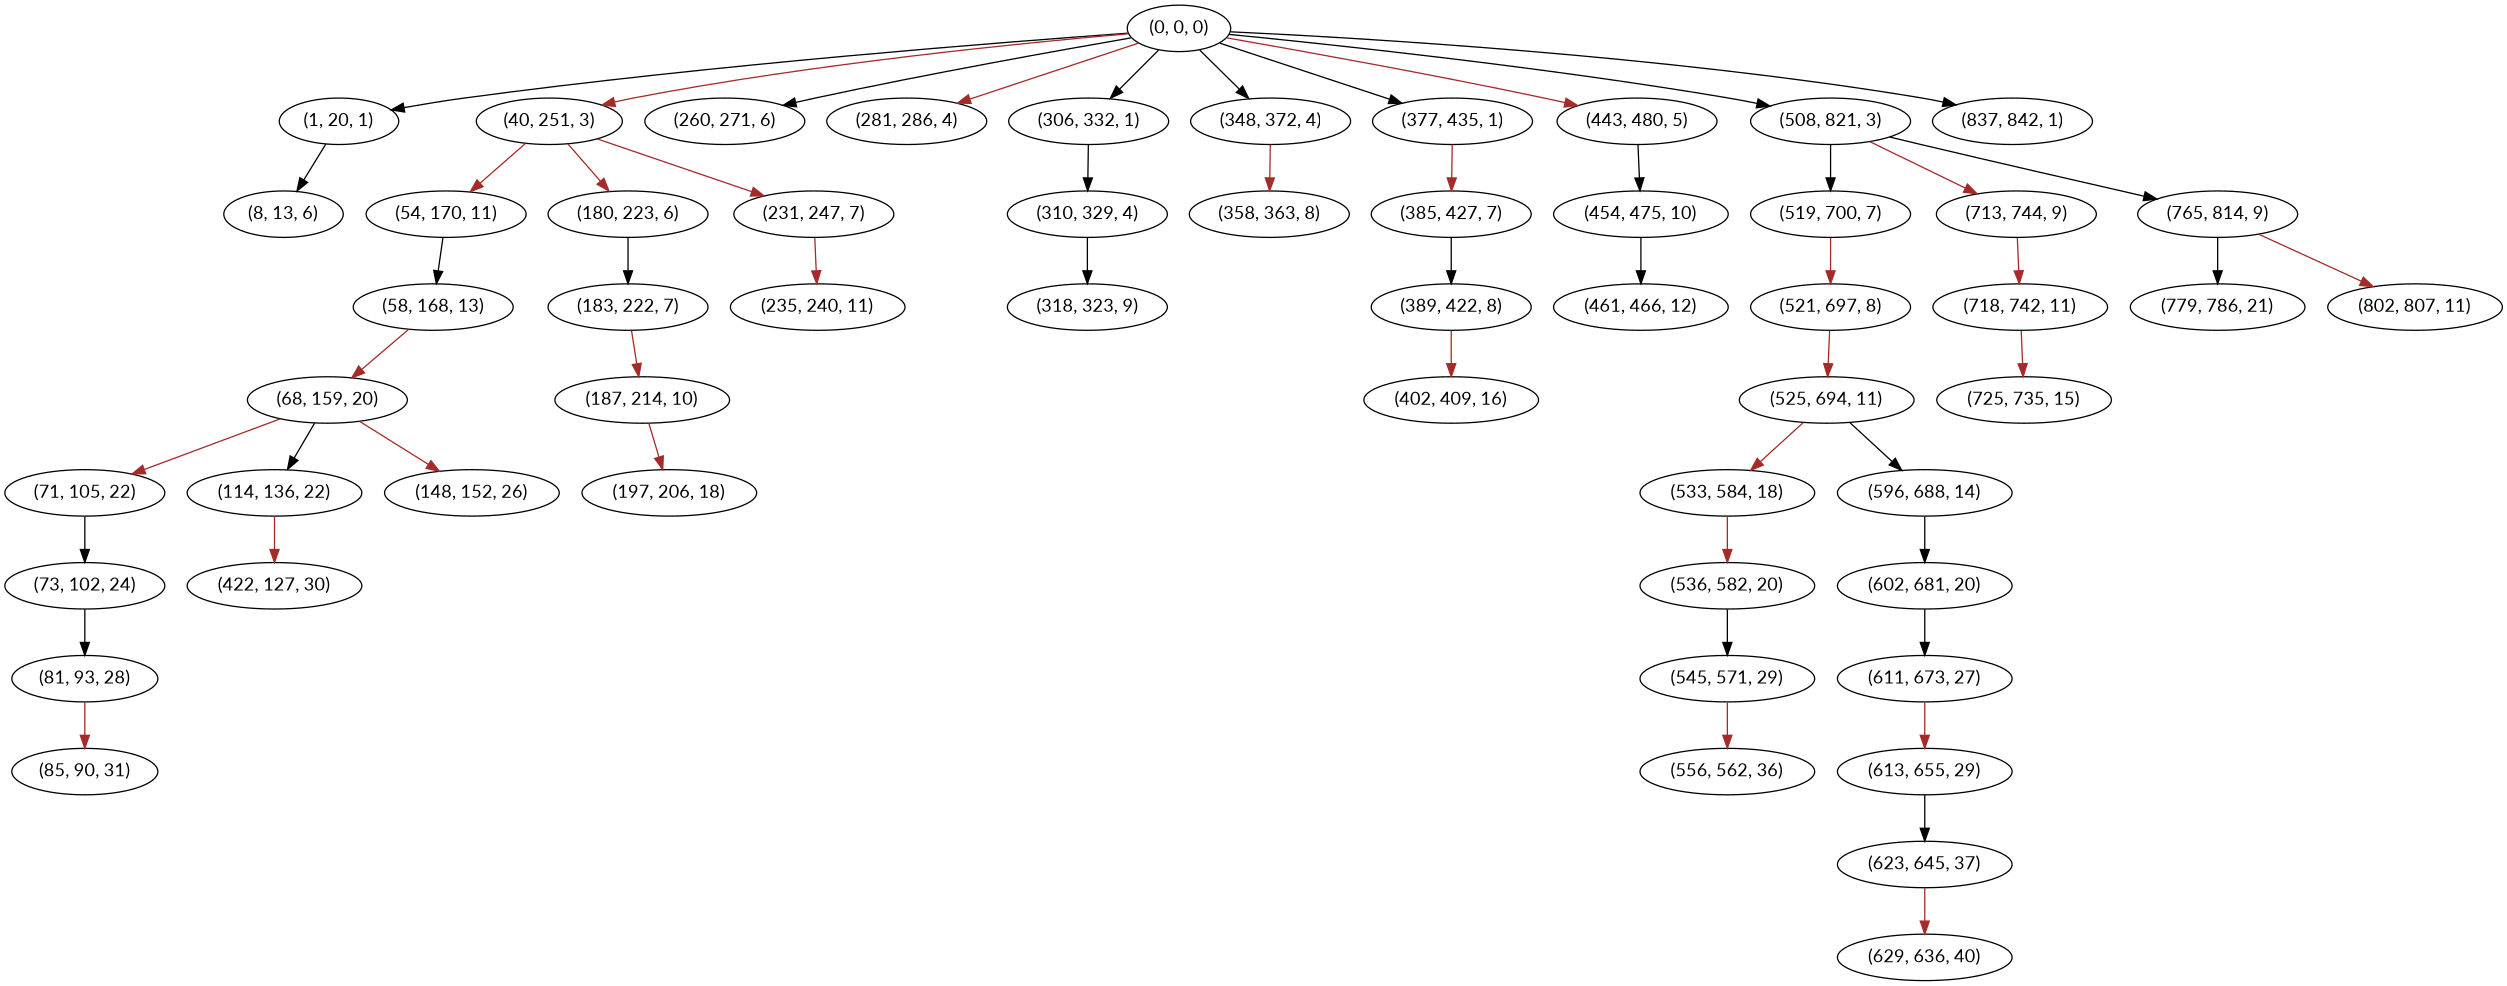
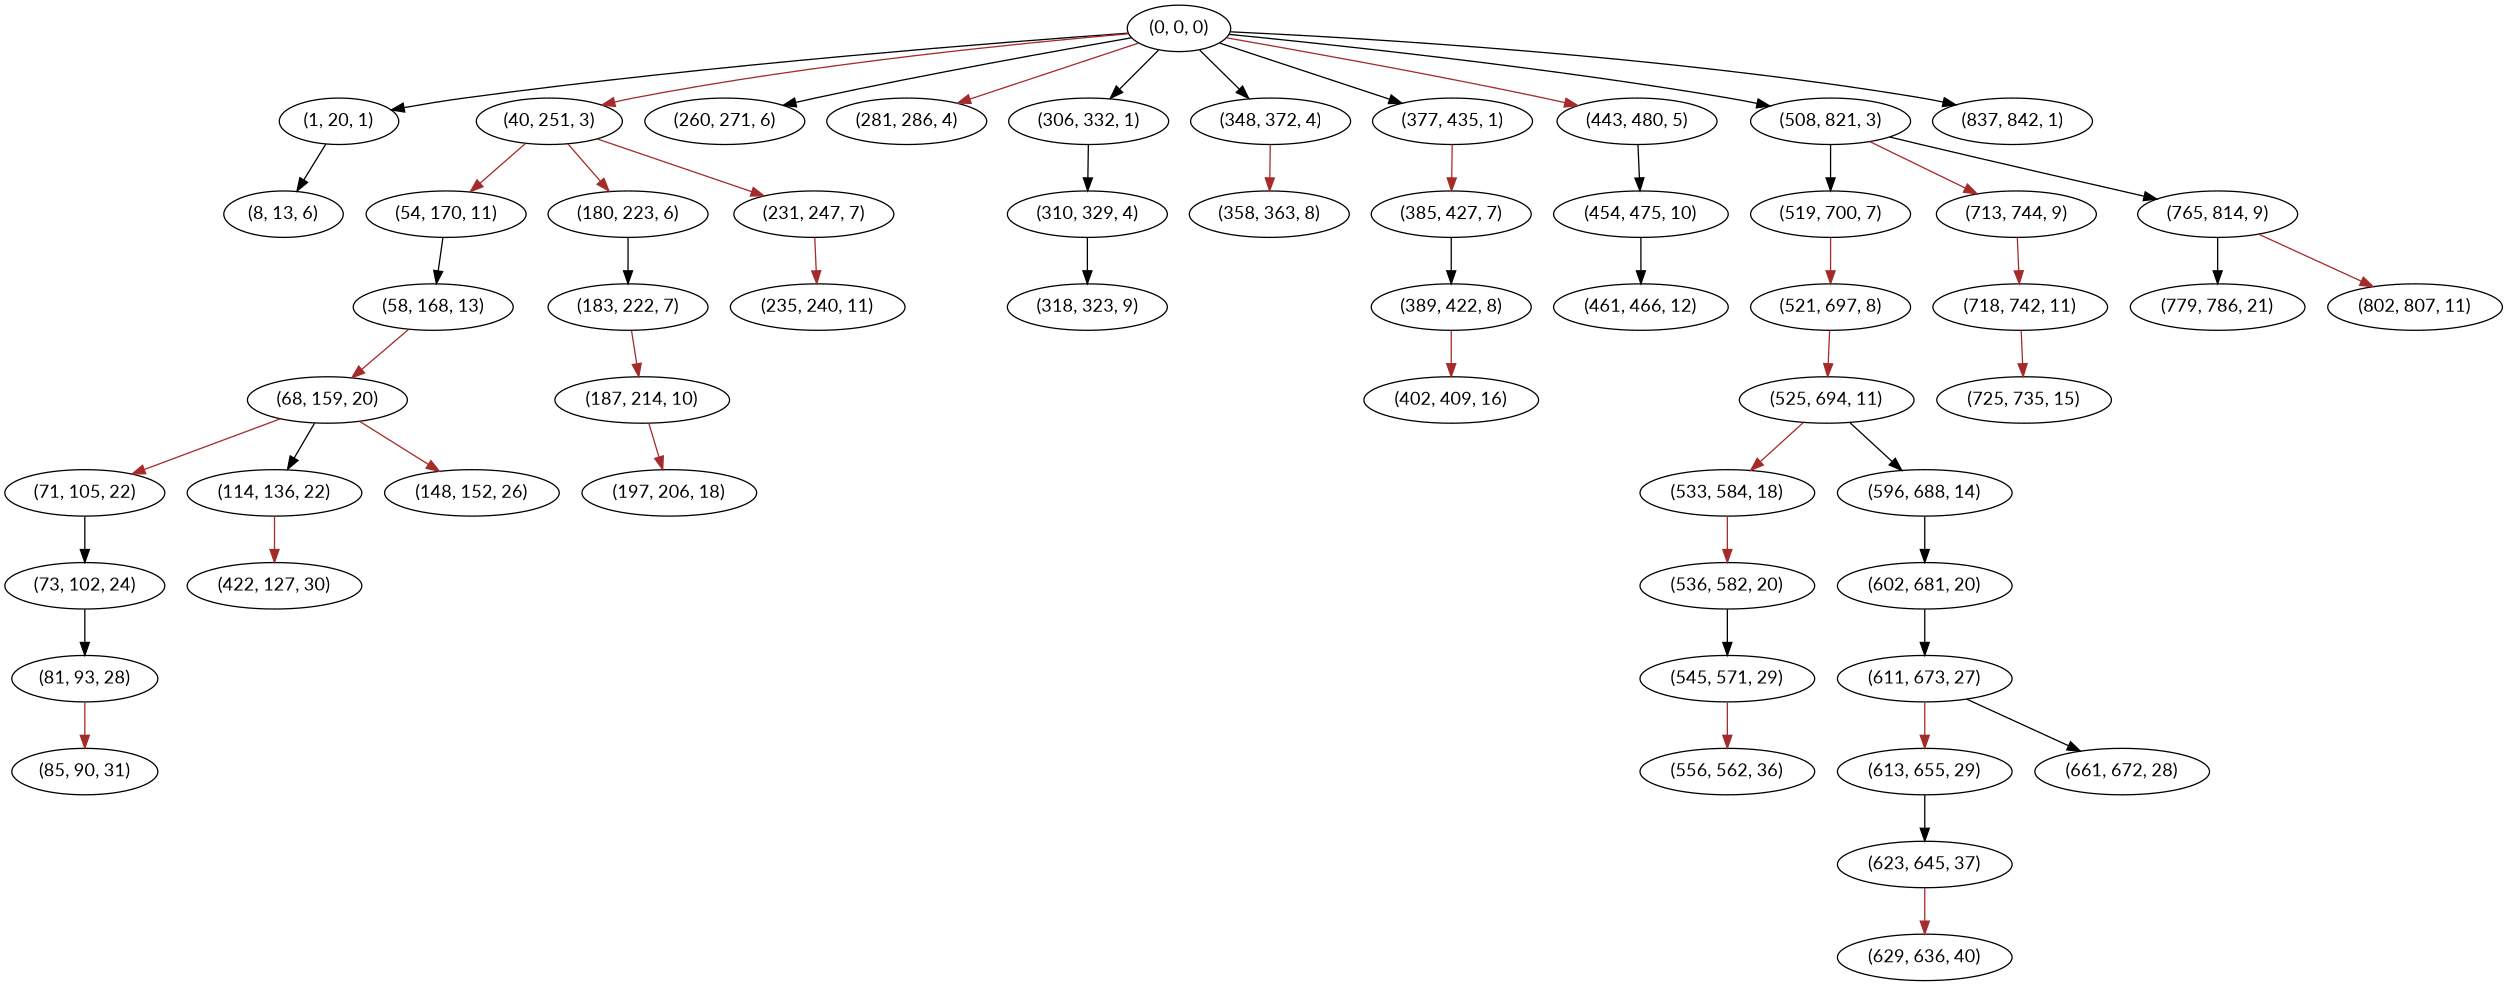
none -> (2122, 772)
